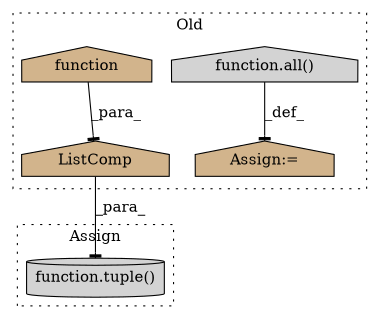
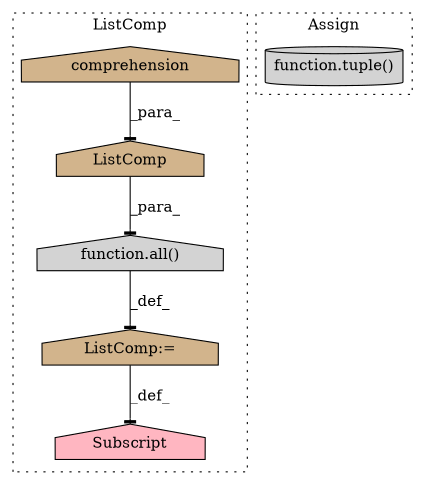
(190, 25) -> (130, 25)
(87, 66) -> (130, 66)
(265, 161) -> (130, 349)
(95, 215) -> (130, 203)
none -> (130, 444)
